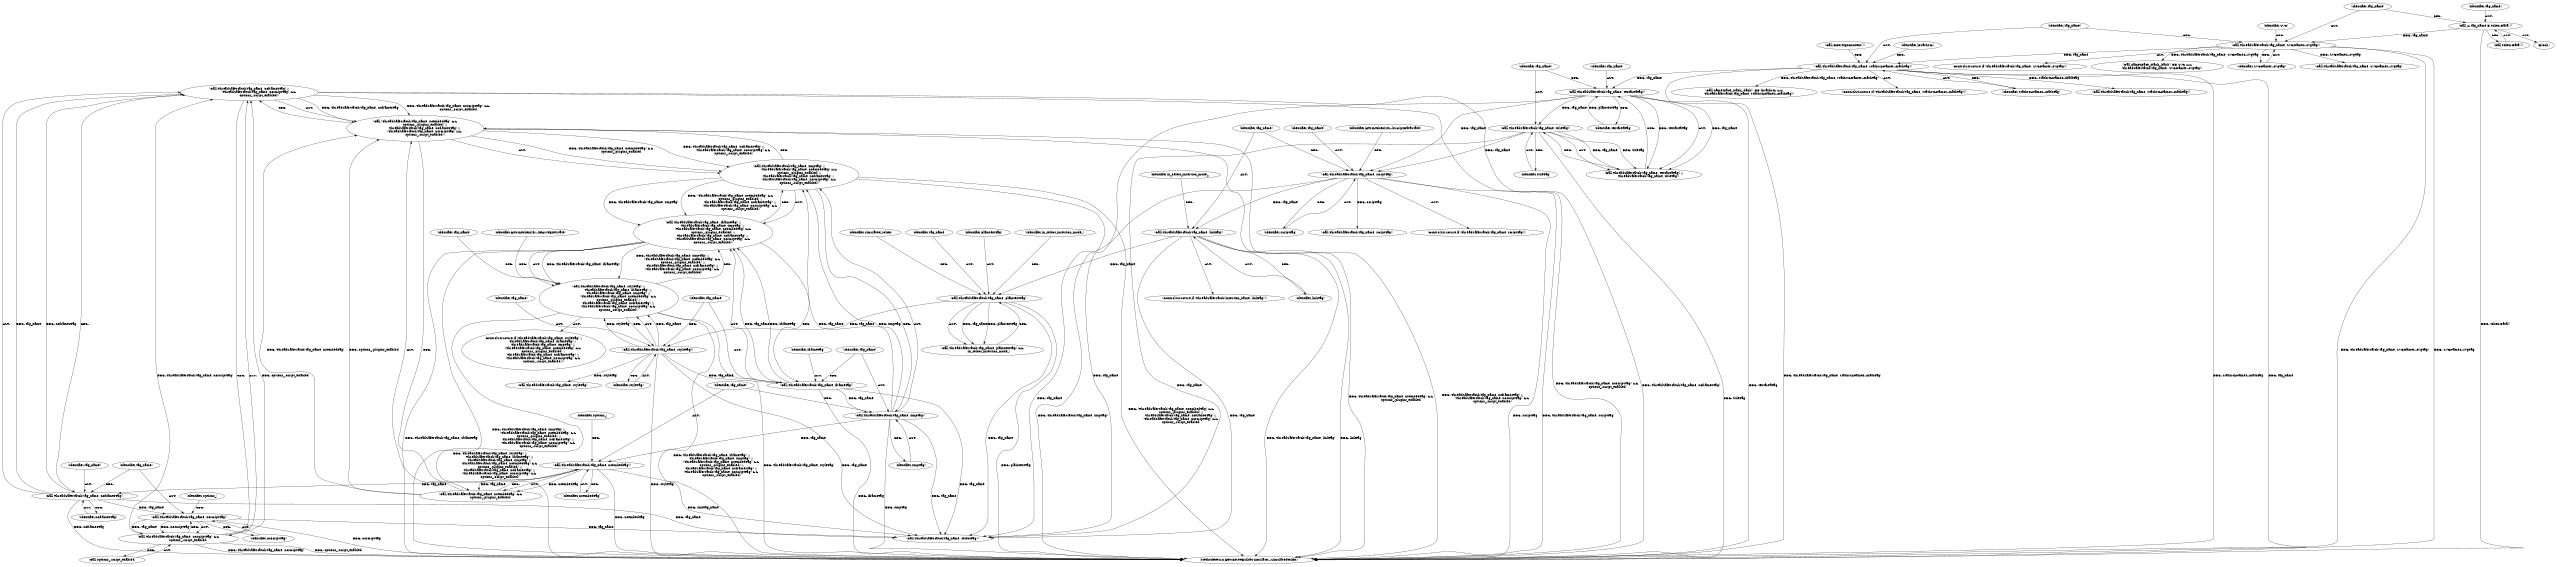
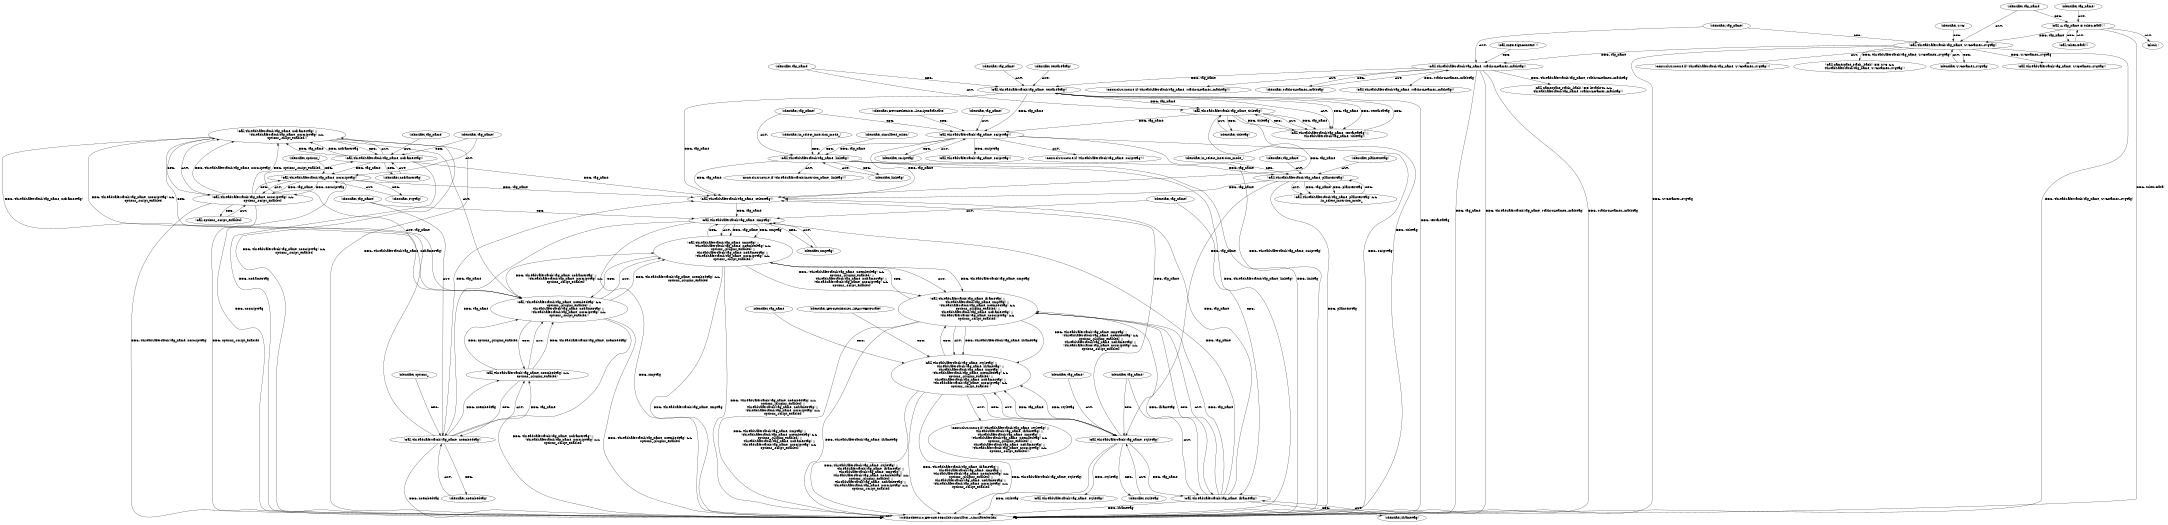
(1918, 45) -> none
(1604, 108) -> (1046, 78)
(1620, 108) -> none
(927, 267) -> (846, 144)
(936, 469) -> (737, 209)
(434, 484) -> (418, 230)
(703, 508) -> (469, 279)
none -> (1308, 508)
(269, 539) -> (407, 199)
